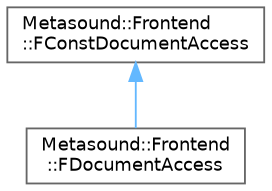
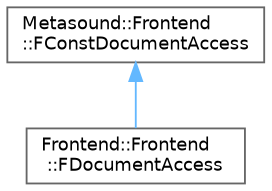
(136, 156) -> (136, 156)
